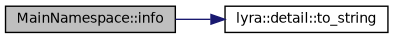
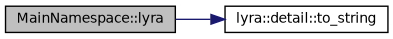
(90, 19) -> (90, 19)
